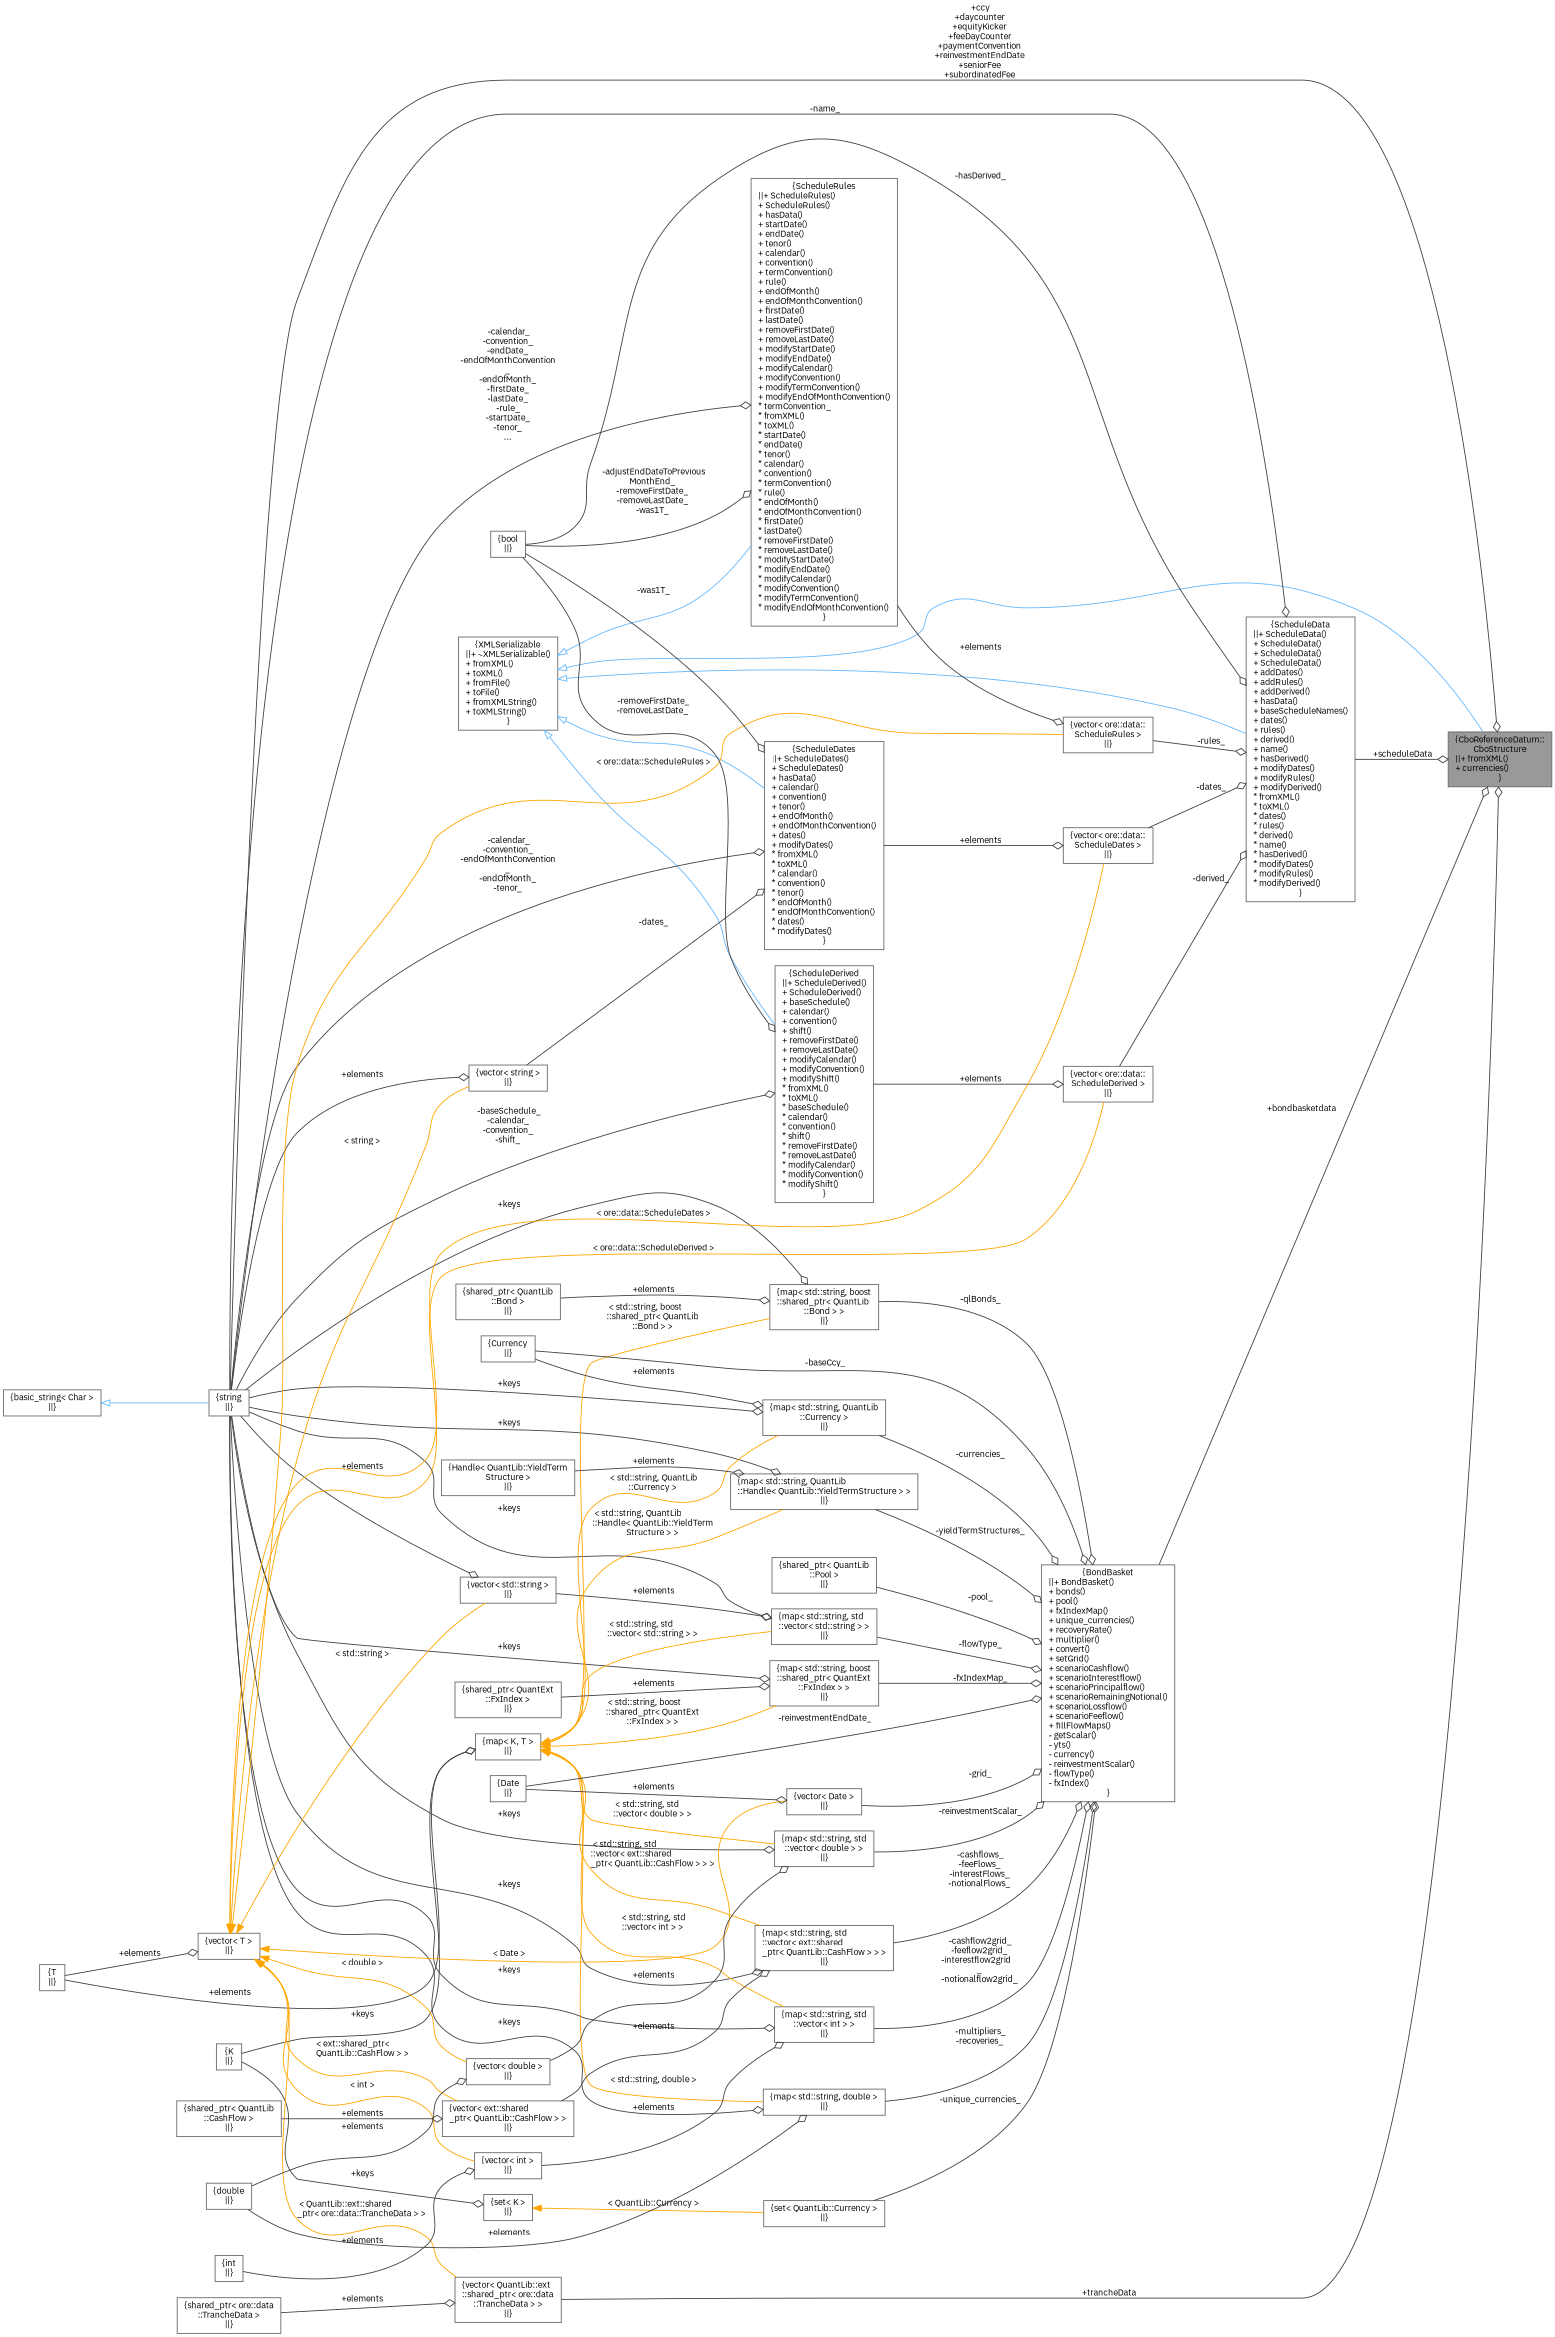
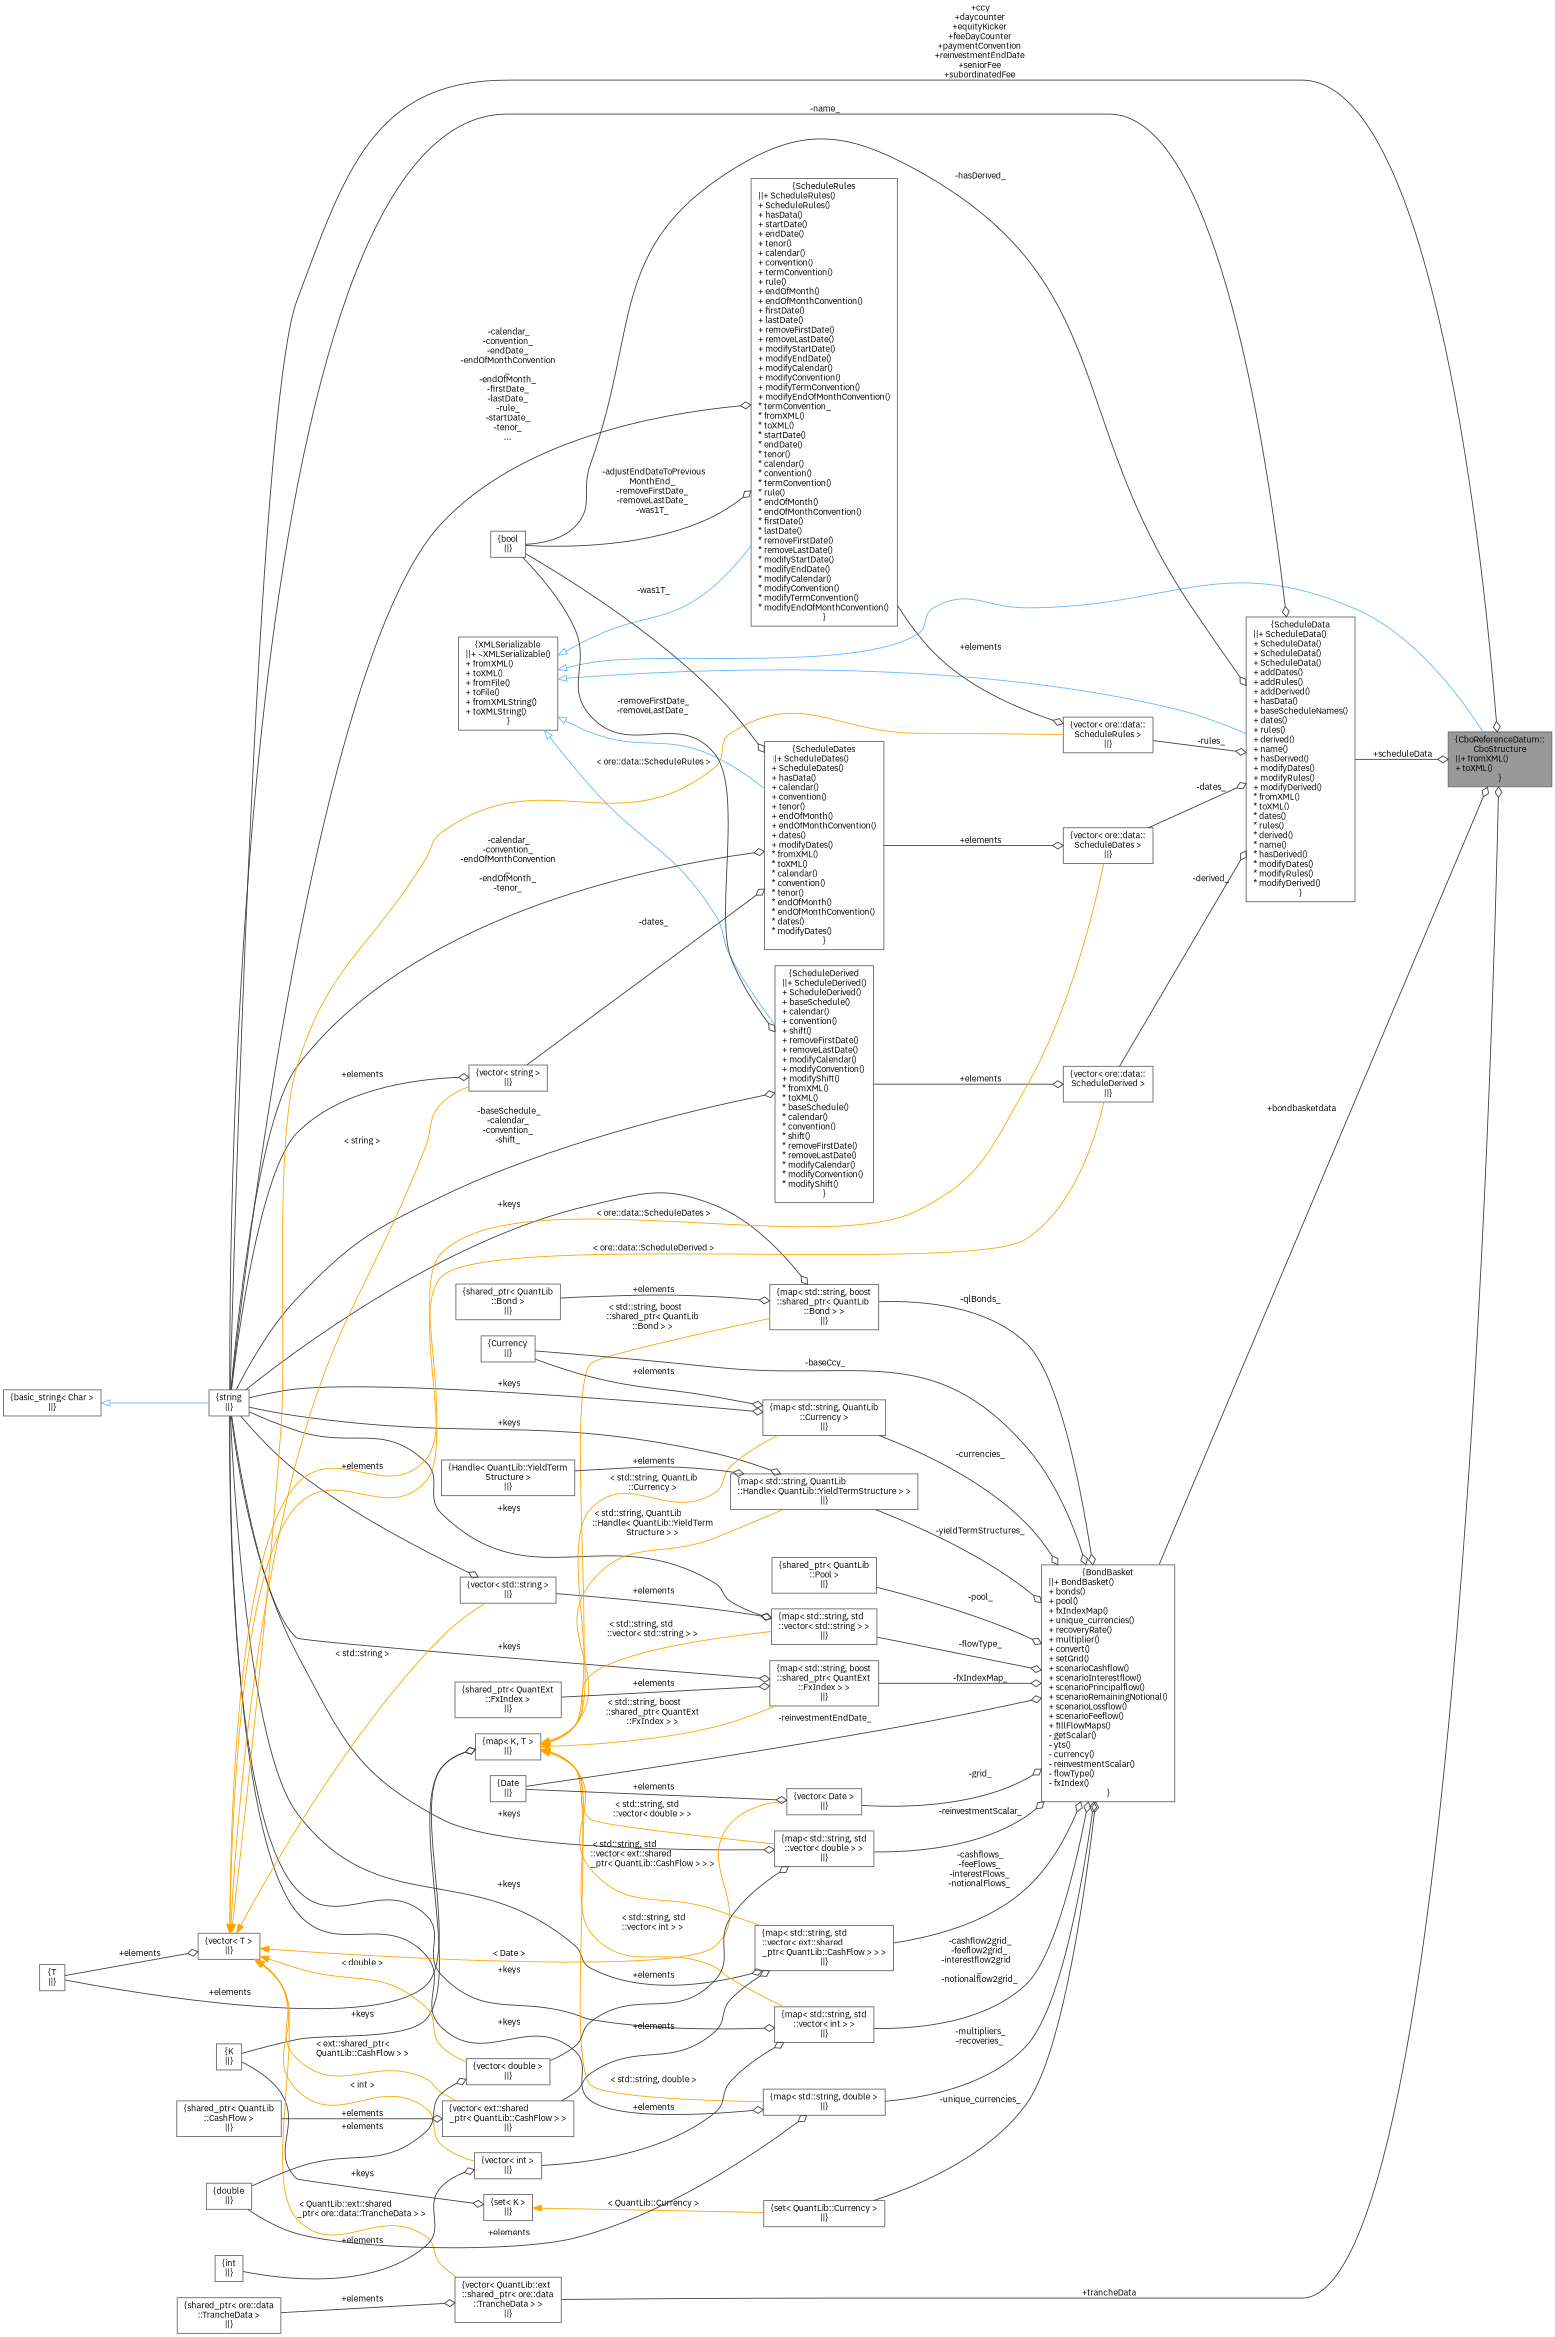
(1500, 759) -> (1500, 759)
